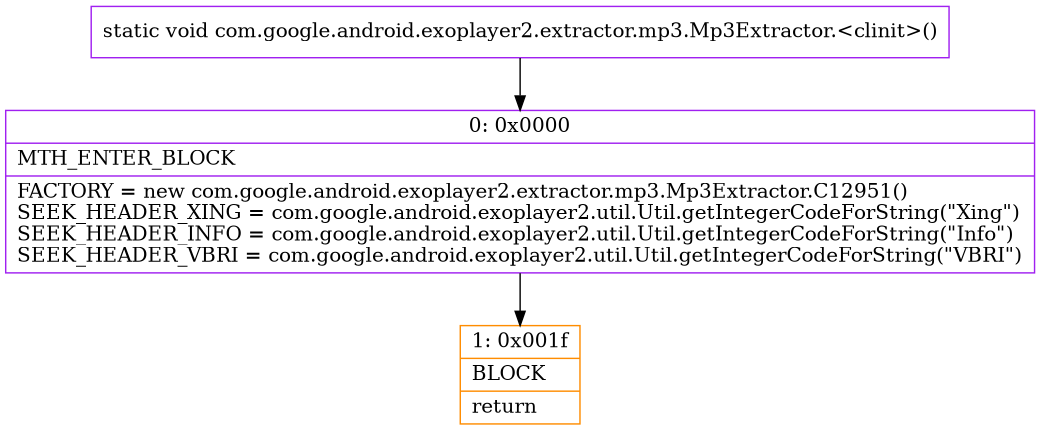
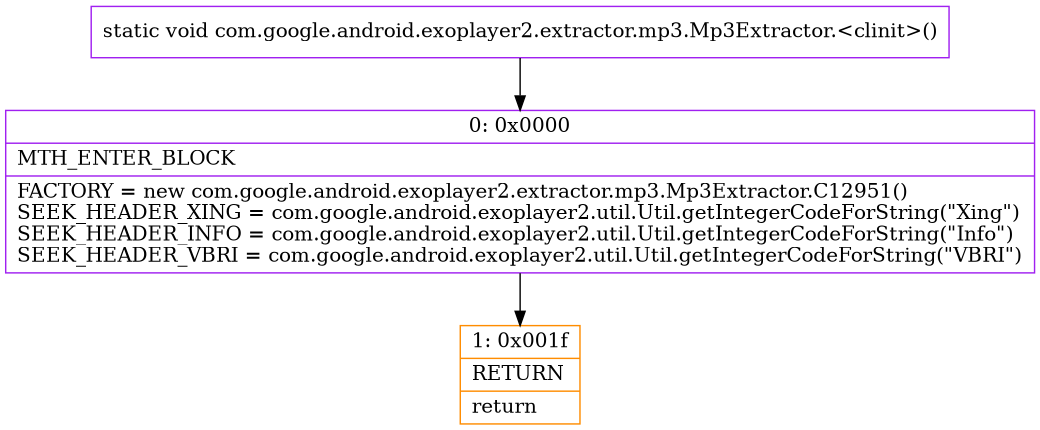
(509, 374) -> (518, 374)
